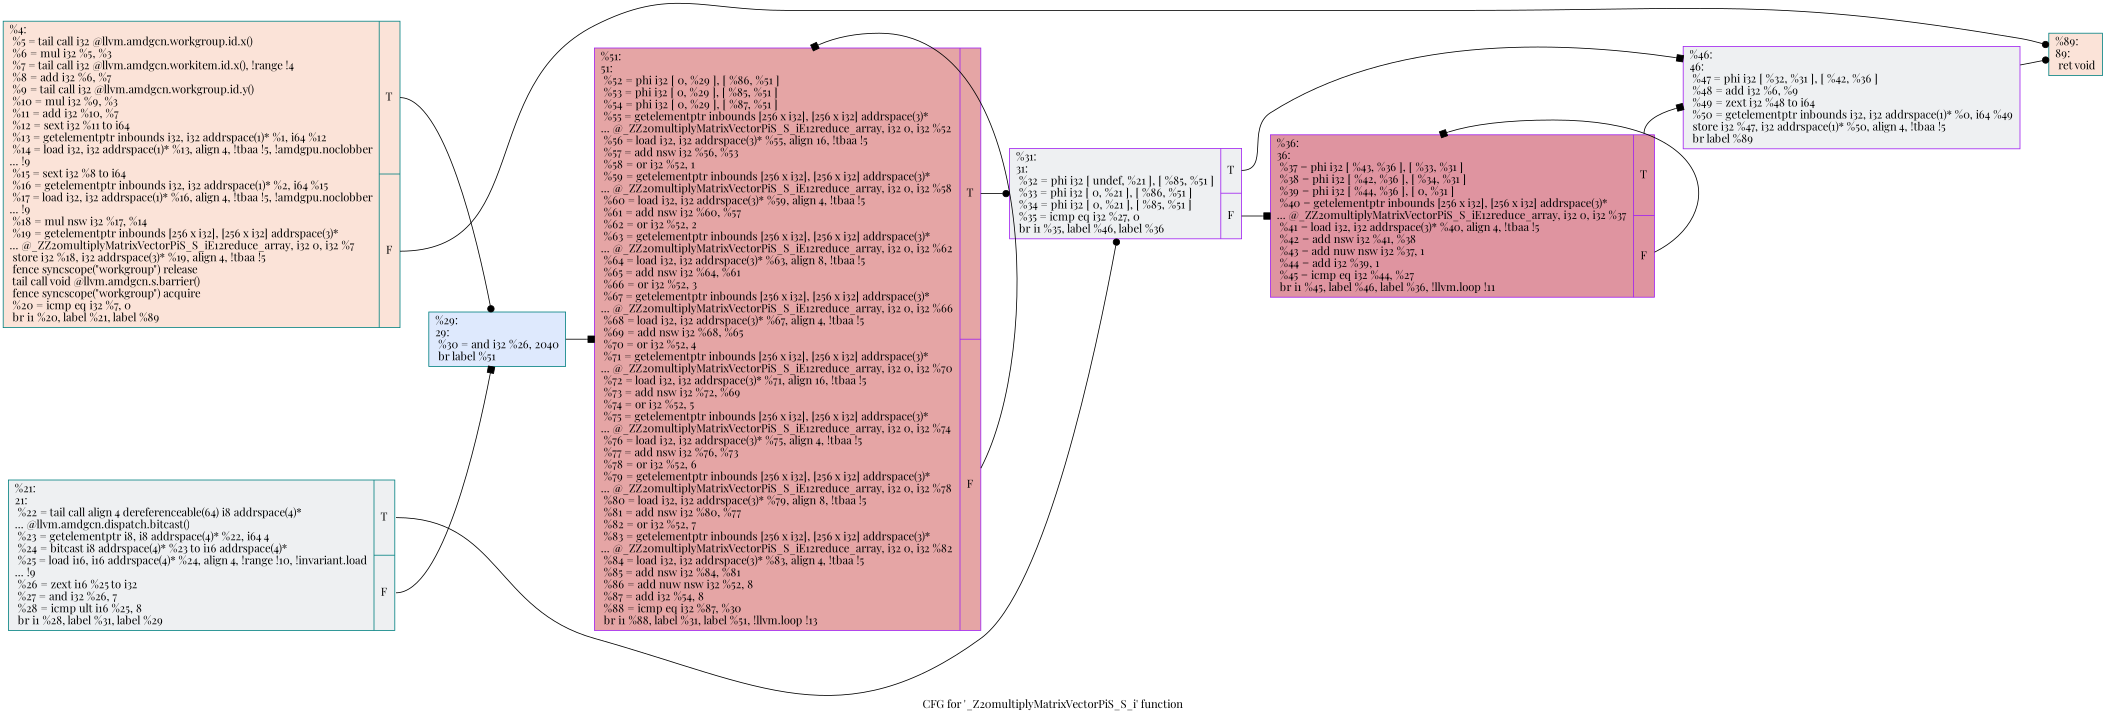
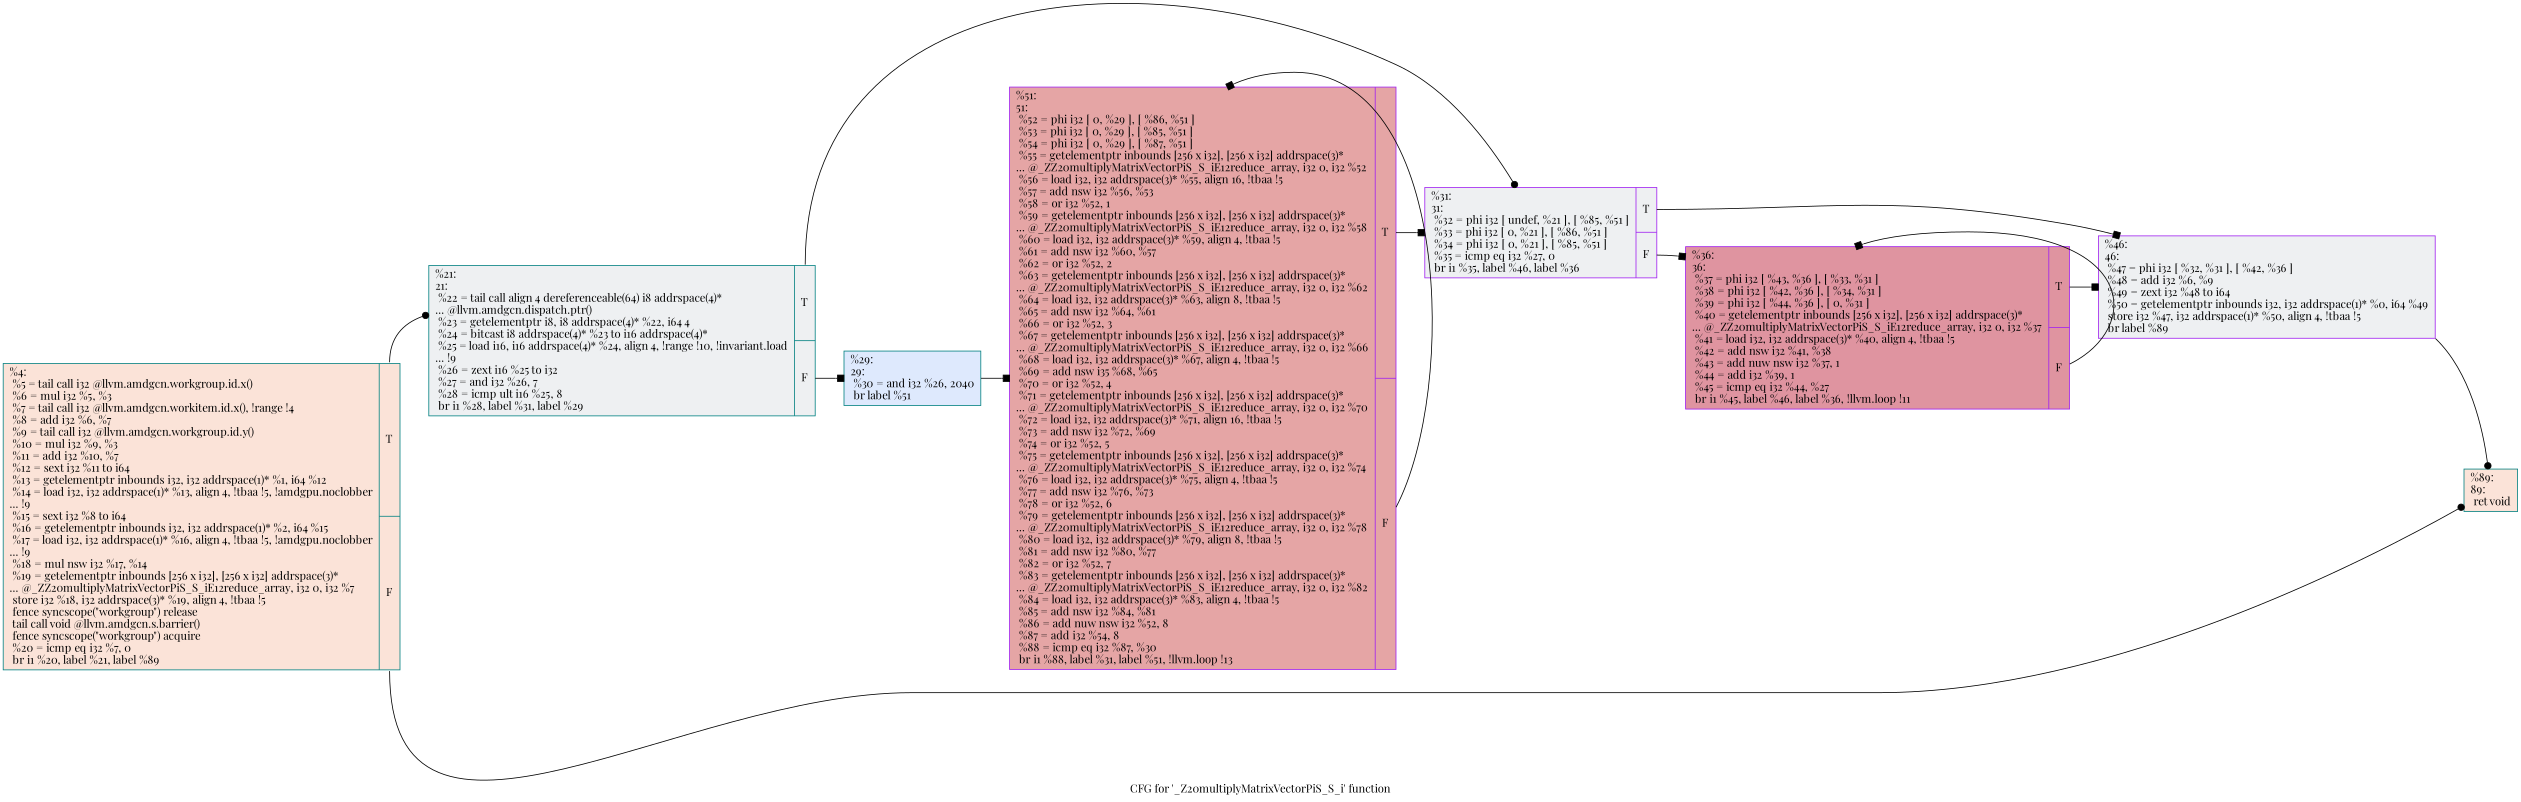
(462, 192) -> (398, 334)
(992, 194) -> (1406, 233)
(672, 333) -> (1087, 372)
(102, 525) -> (514, 310)
